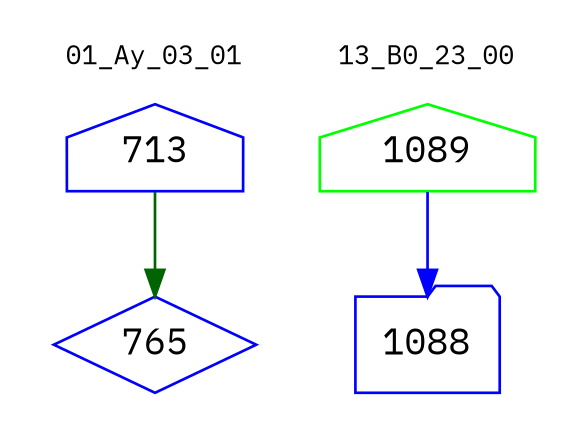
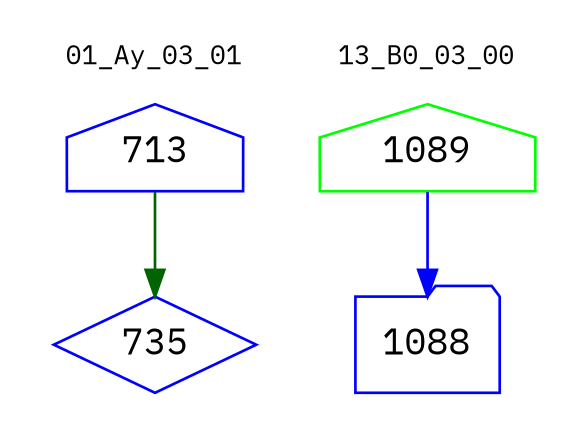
(428, 57) -> (428, 57)
(155, 345) -> (155, 345)
